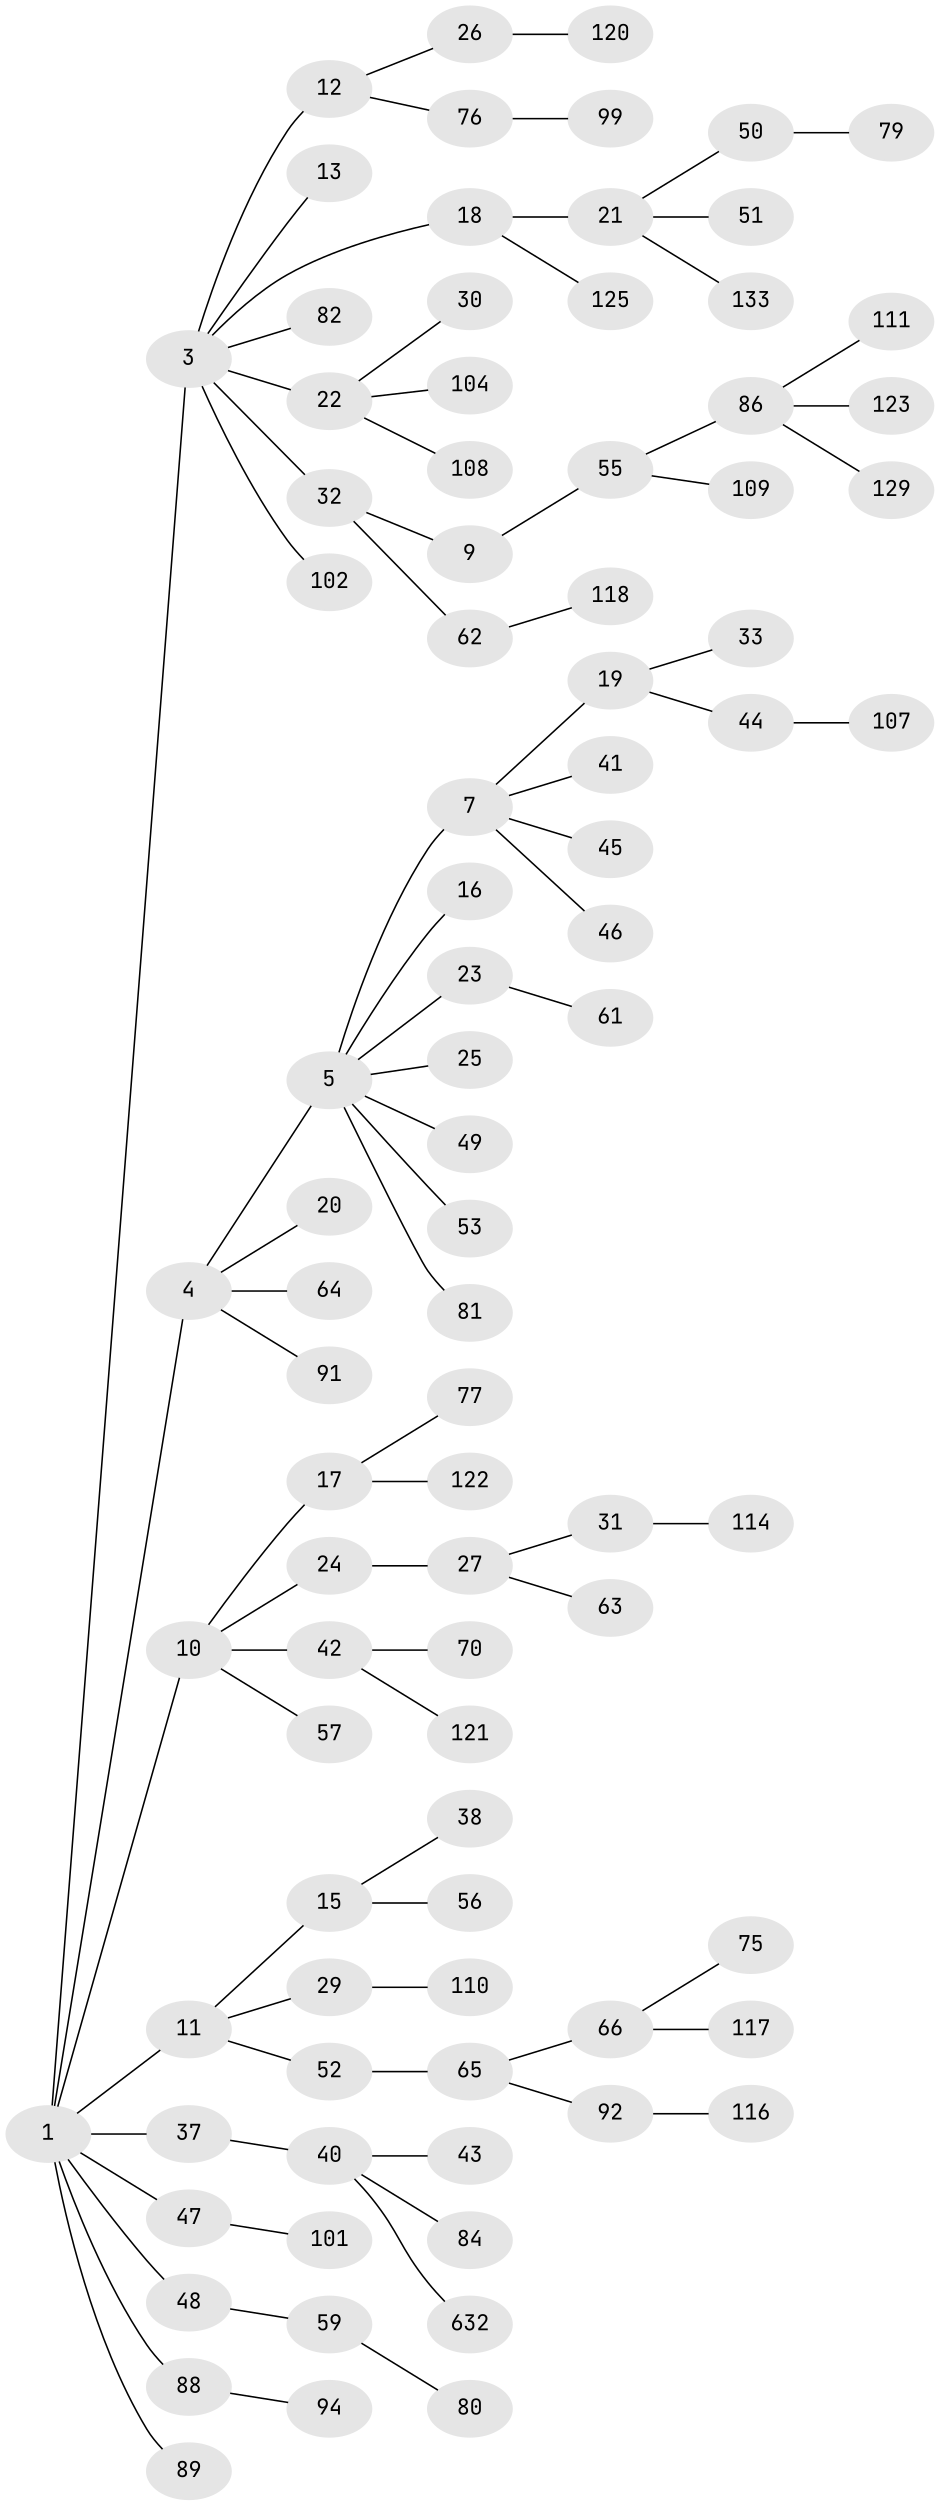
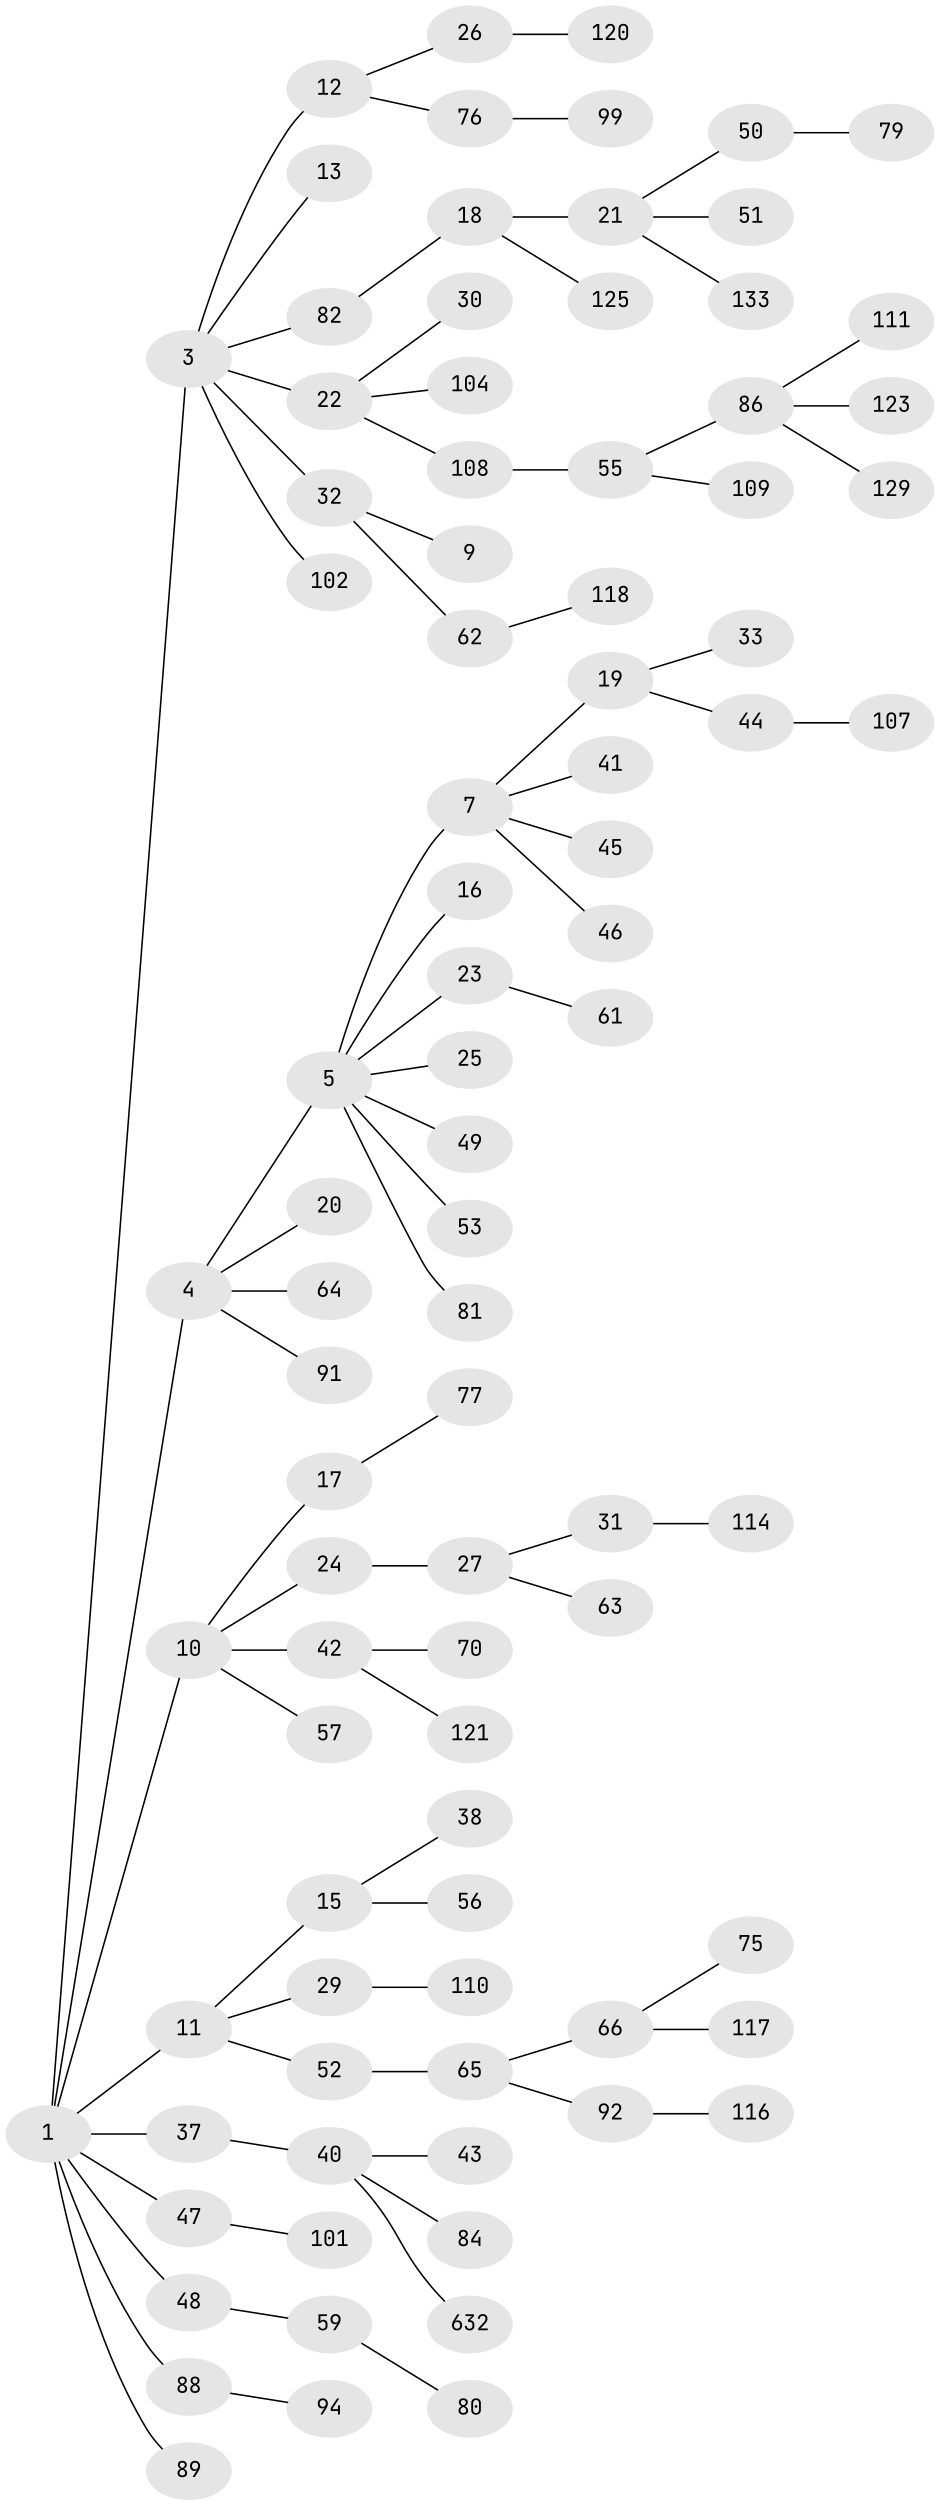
(311, 263) -> (400, 267)
(540, 512) -> (540, 470)
(470, 1481) -> none
